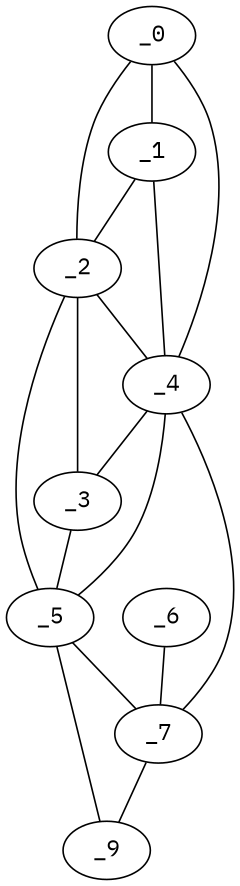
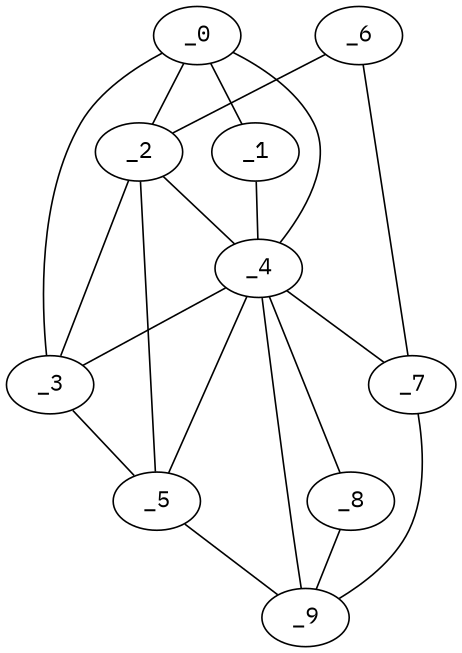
none -> (57, 183)
(115, 210) -> (249, 94)
none -> (281, 443)
none -> (351, 501)
(104, 676) -> none
